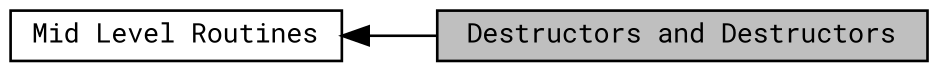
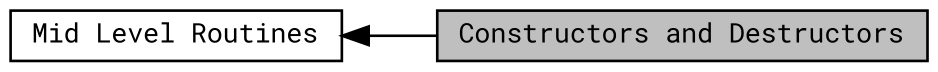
(682, 36) -> (682, 36)
